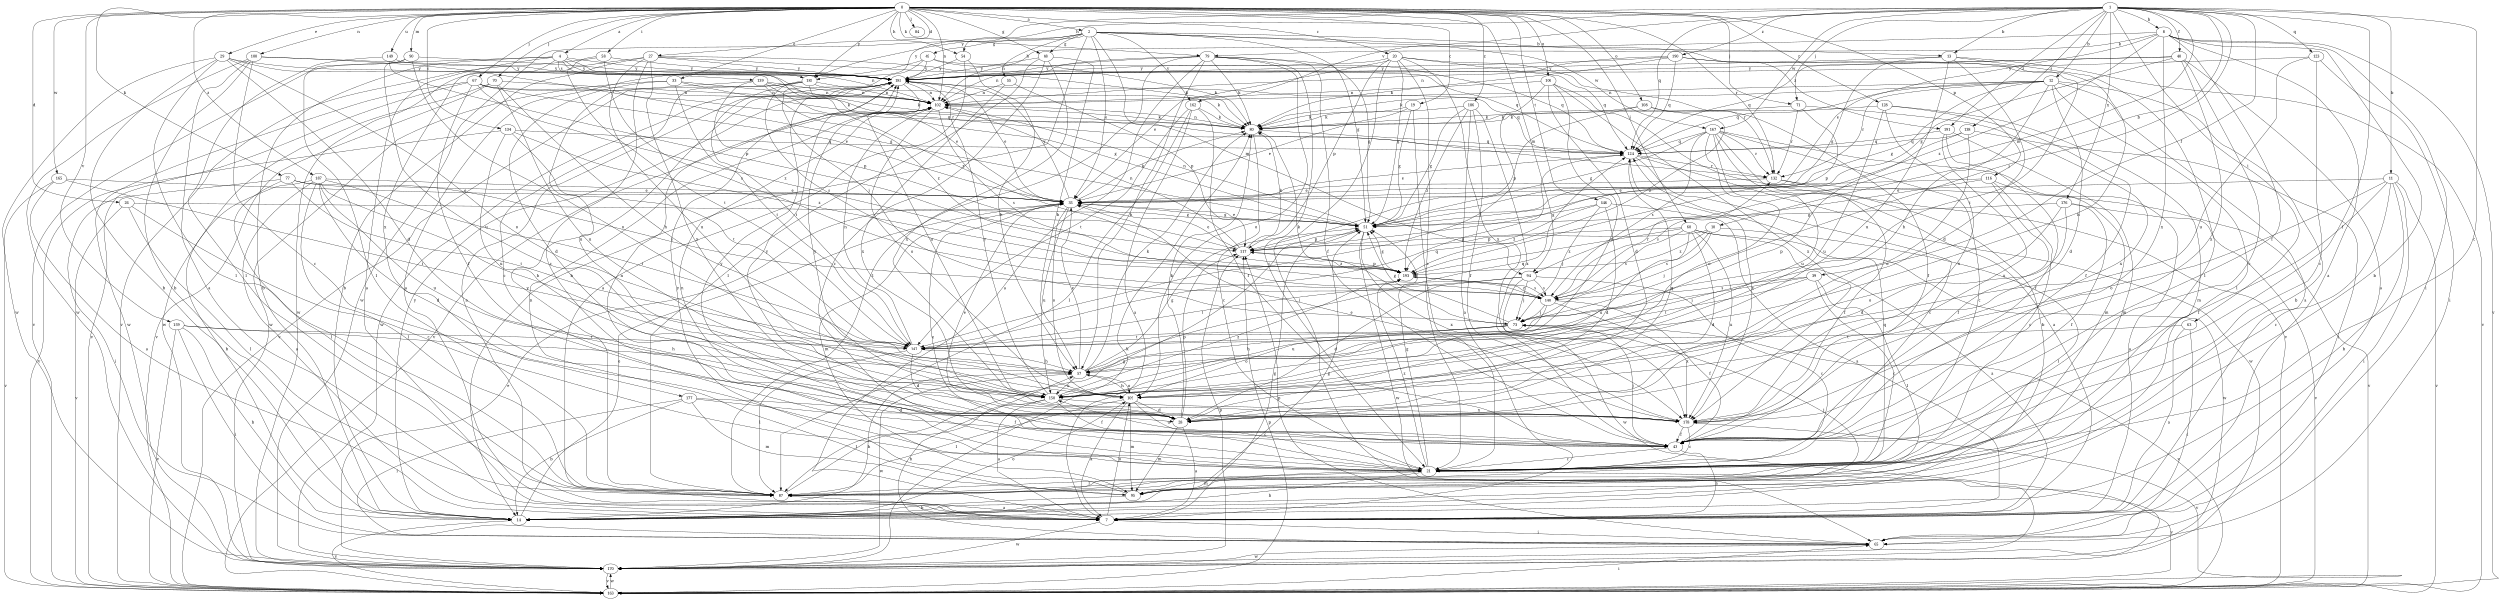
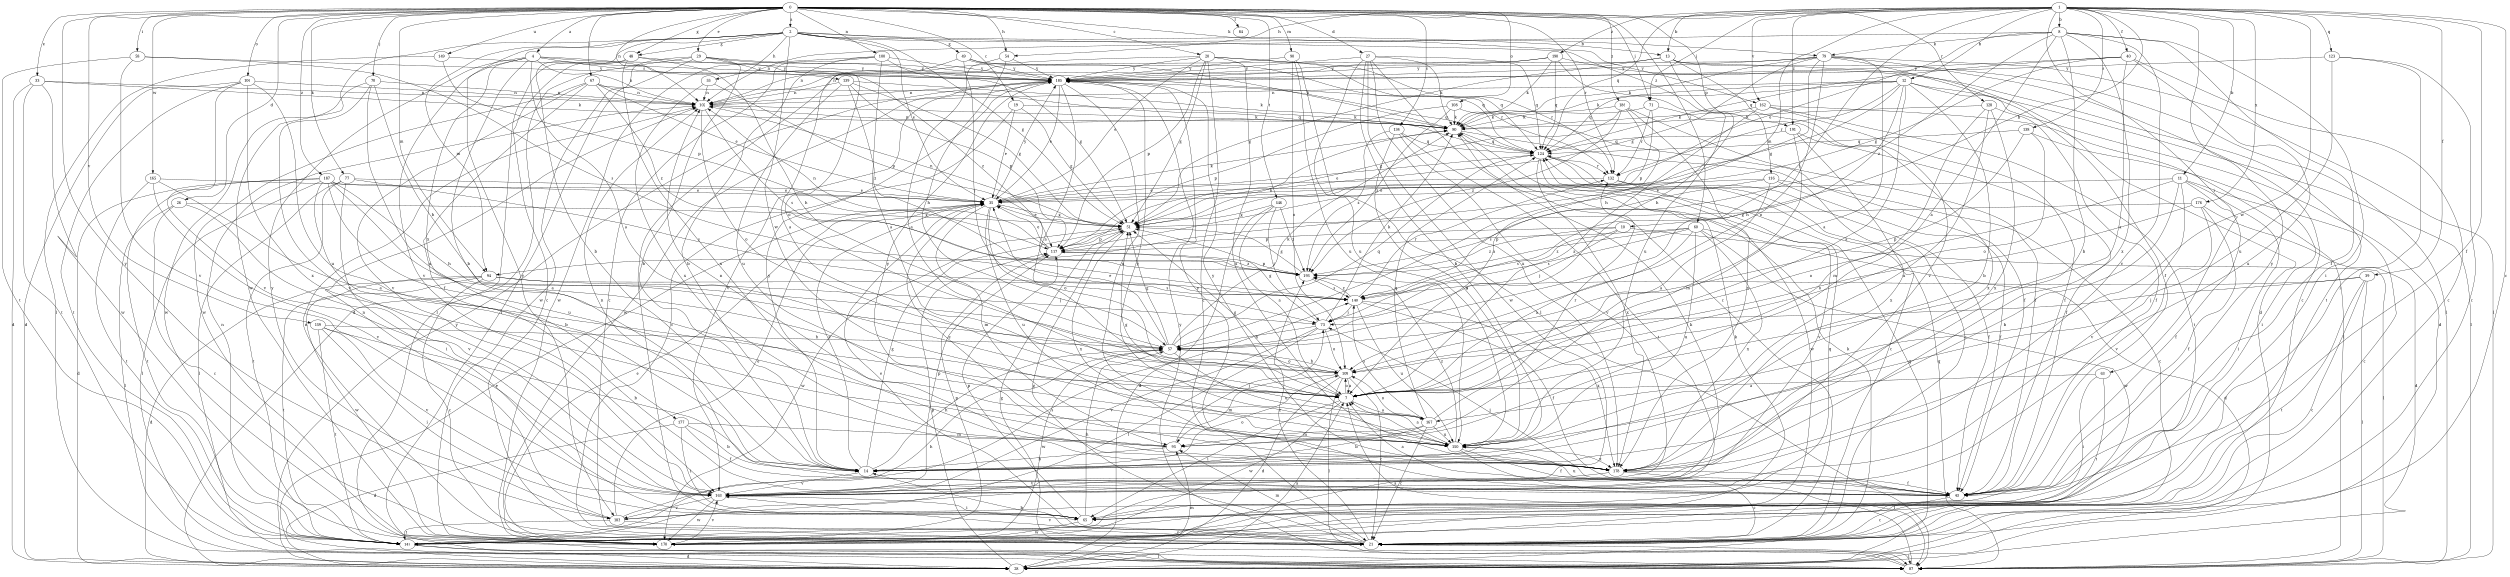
(243, 365) -> (678, 505)
(2060, 474) -> (1375, 410)
